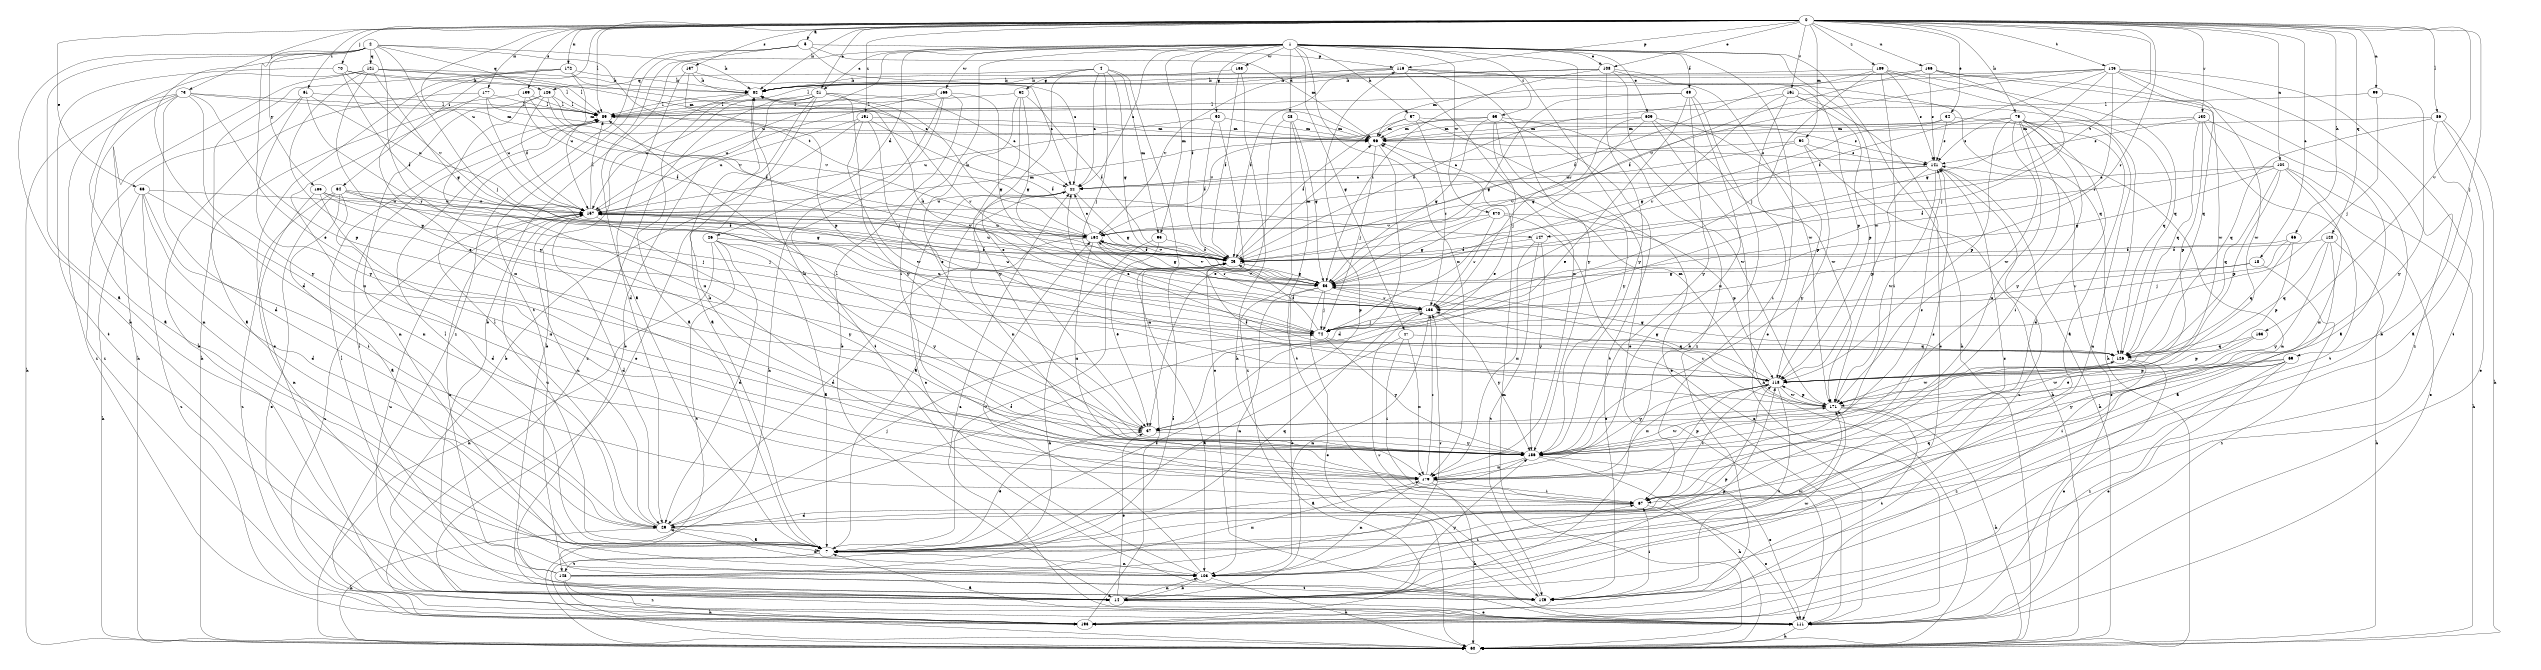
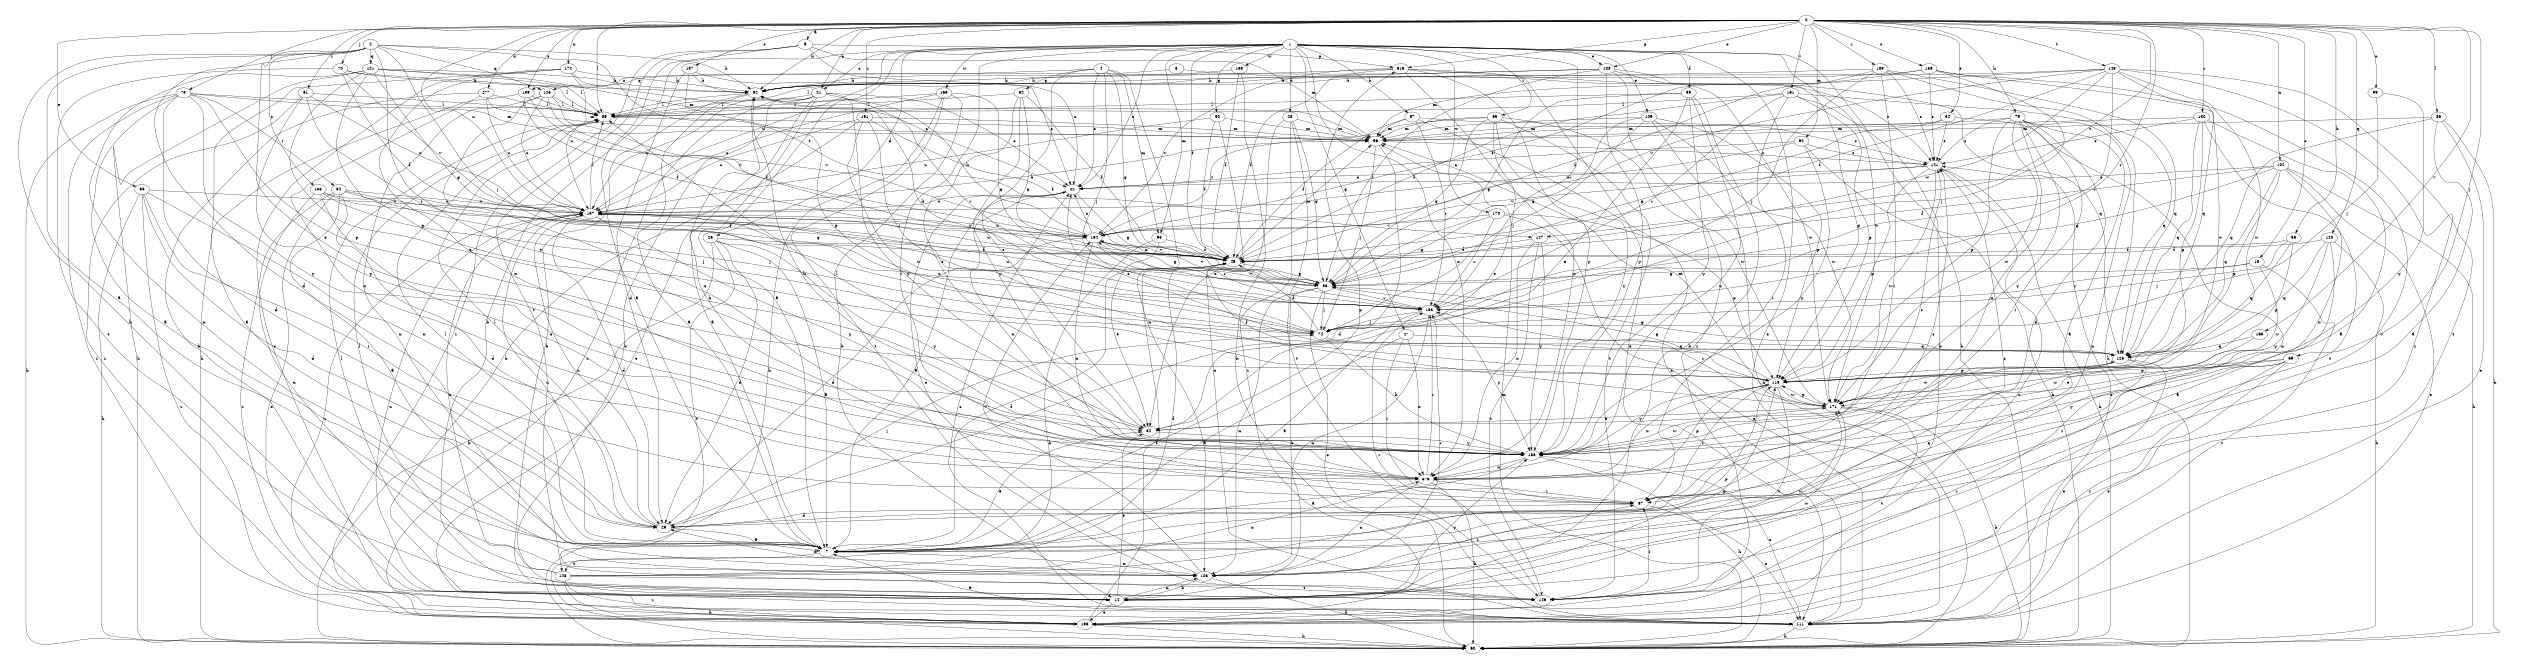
(1040, 23) -> (264, 133)
none -> (1176, 69)
(1401, 69) -> (1401, 69)
(486, 93) -> (486, 93)
(1491, 109) -> (1199, 111)
none -> (822, 115)
(1649, 117) -> (1649, 117)
(527, 153) -> (527, 153)
(1032, 177) -> (1032, 177)
(1927, 177) -> (1927, 177)
(1500, 203) -> (1534, 140)
(1496, 214) -> (1496, 214)
(1146, 250) -> (1146, 250)
(2382, 334) -> (2382, 334)
(2022, 372) -> (1950, 369)
none -> (1994, 377)
(1396, 395) -> (1396, 395)
(1149, 431) -> (1149, 431)
(1285, 431) -> (1285, 431)
(1426, 480) -> (1426, 480)
(1441, 608) -> (1101, 612)
(355, 635) -> (1278, 637)
